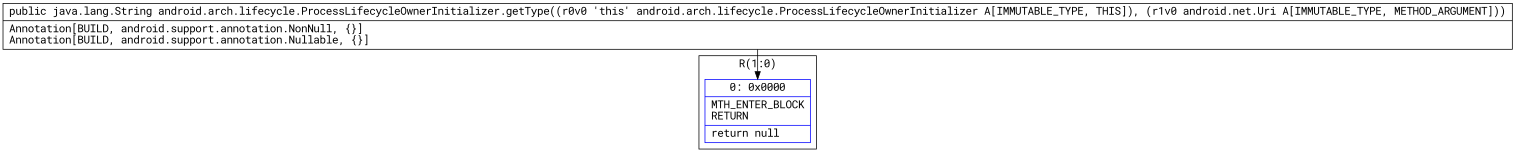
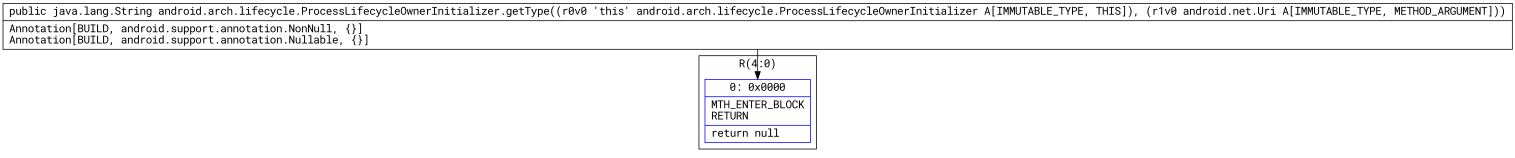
(758, 64) -> (758, 64)
